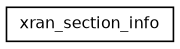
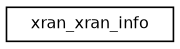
(90, 24) -> (90, 24)
